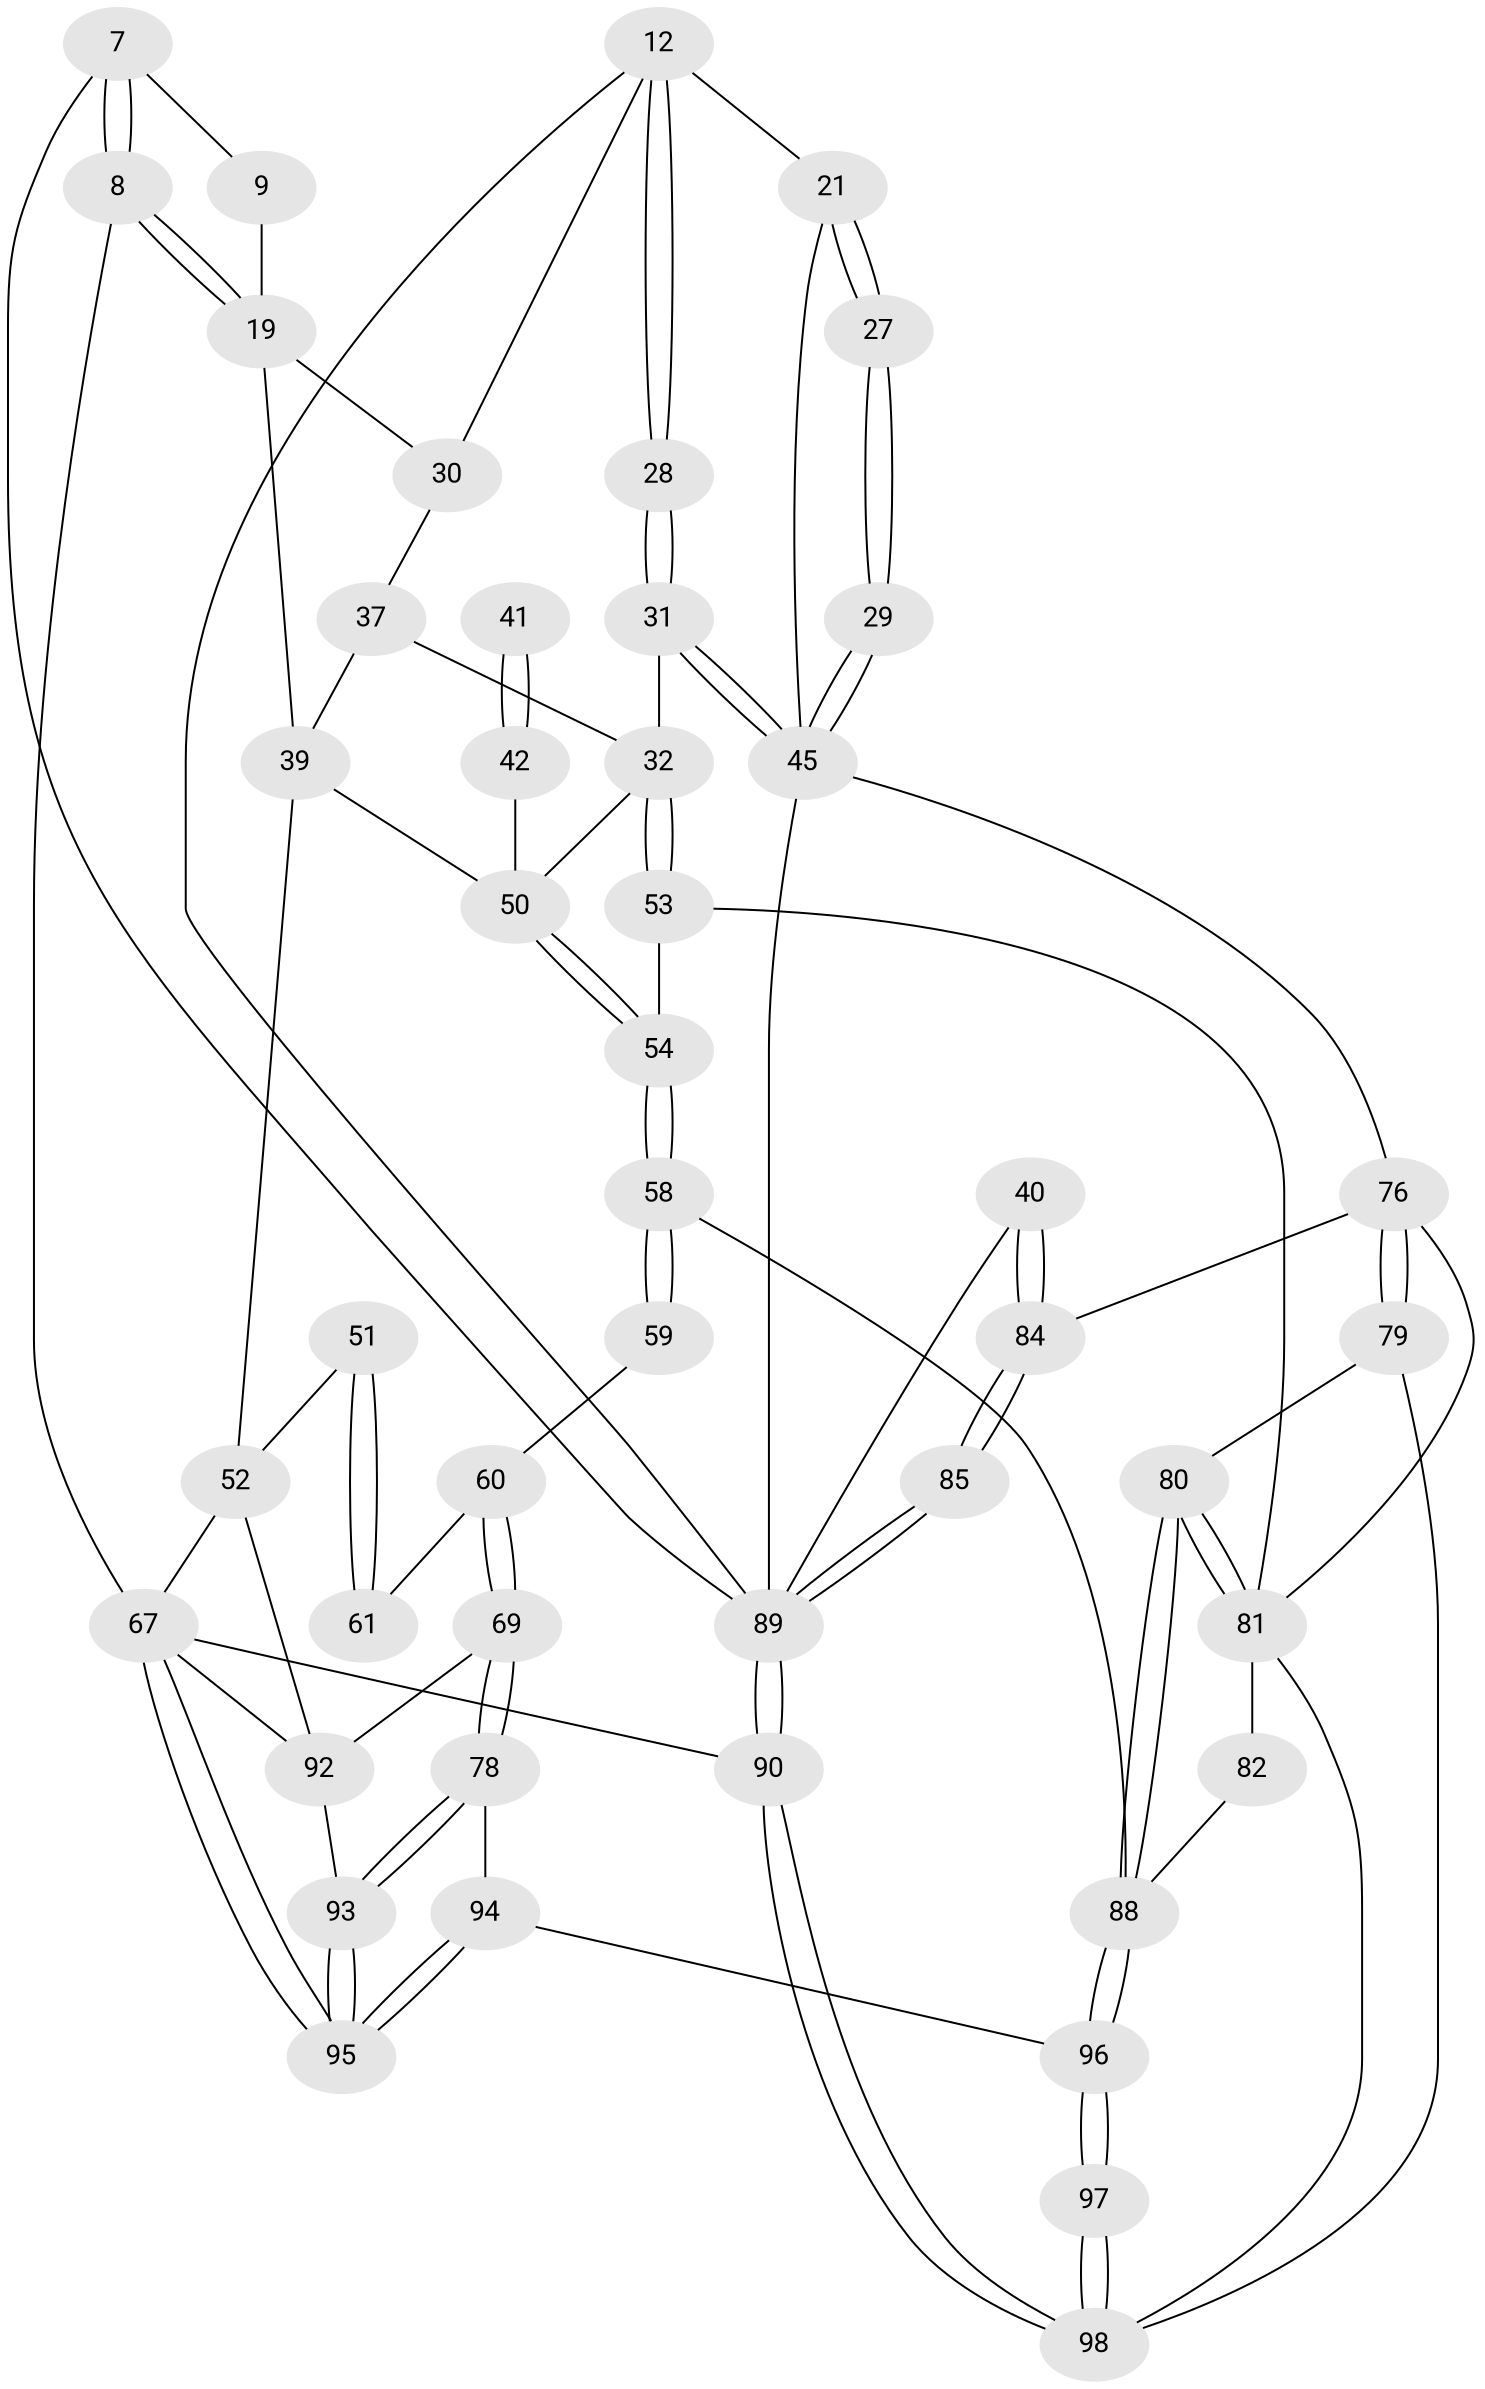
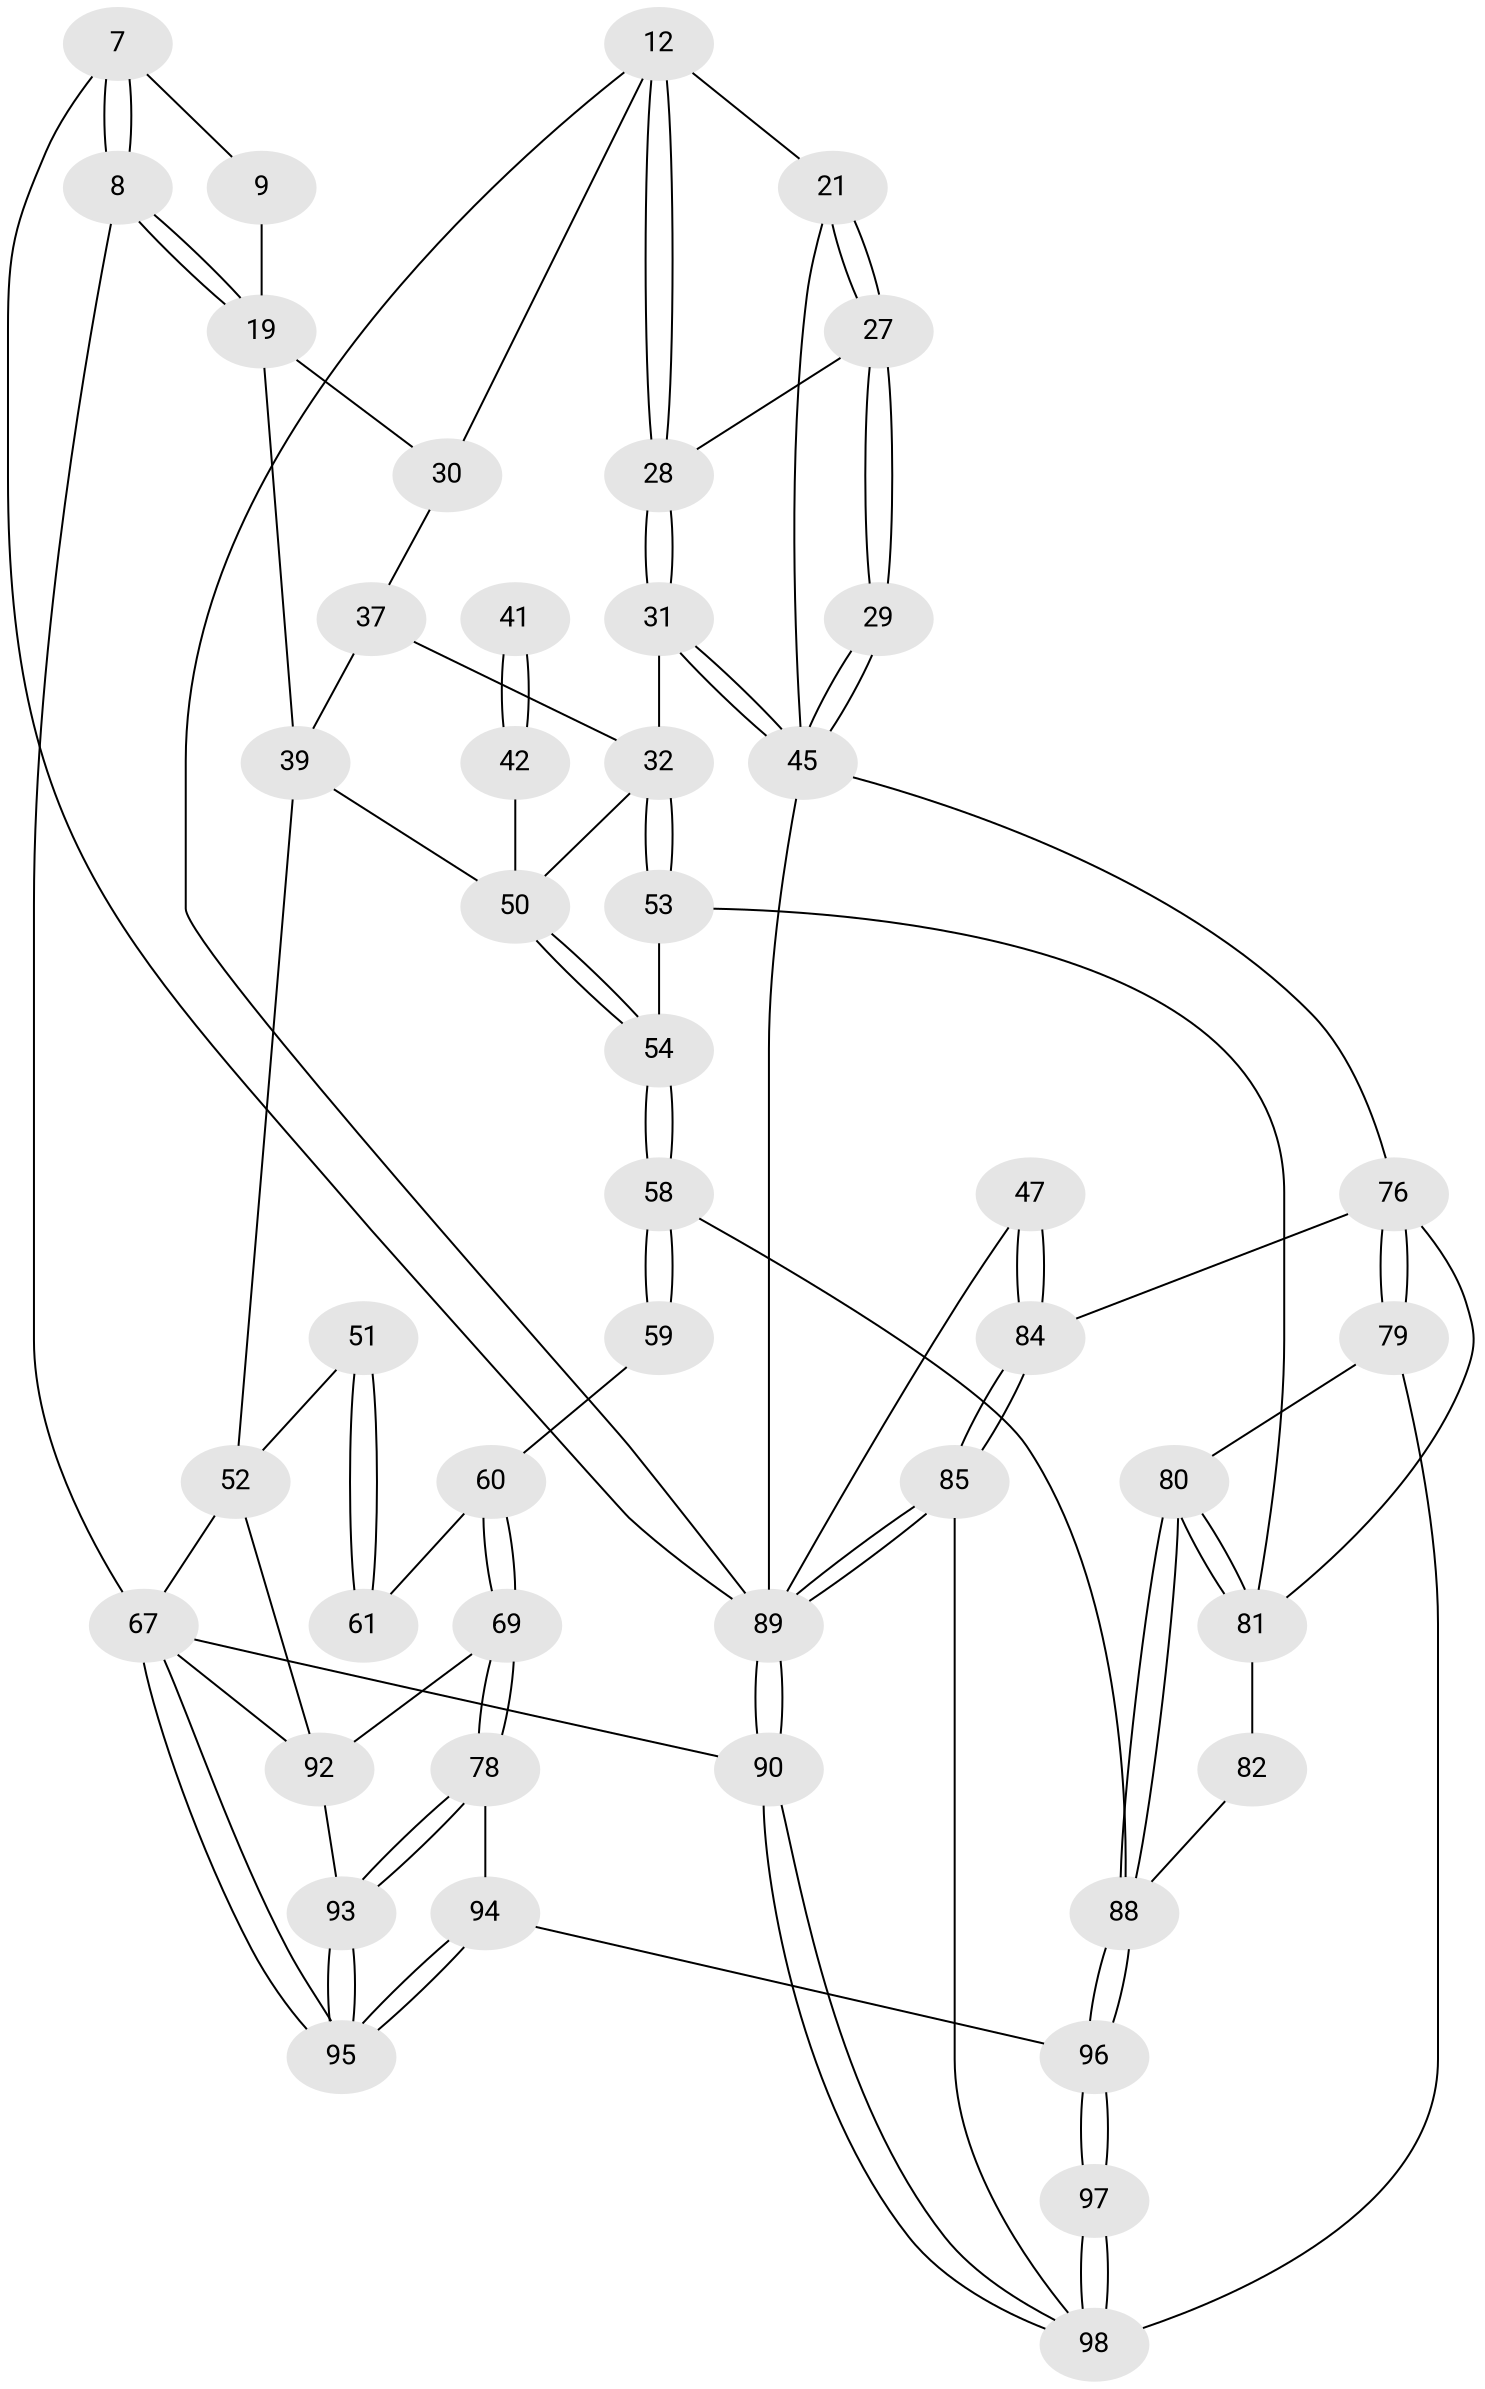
none -> (769, 404)
(1031, 1194) -> (1031, 1194)
(1362, 2030) -> (955, 1930)
